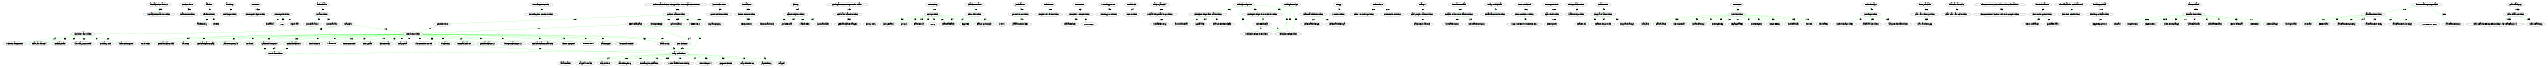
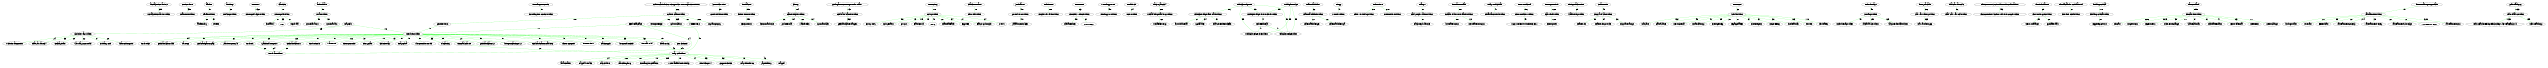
none -> (282, 5)
none -> (1313, 5)
(2404, 10) -> (2404, 10)
(2440, 14) -> (2414, 19)
none -> (647, 44)
